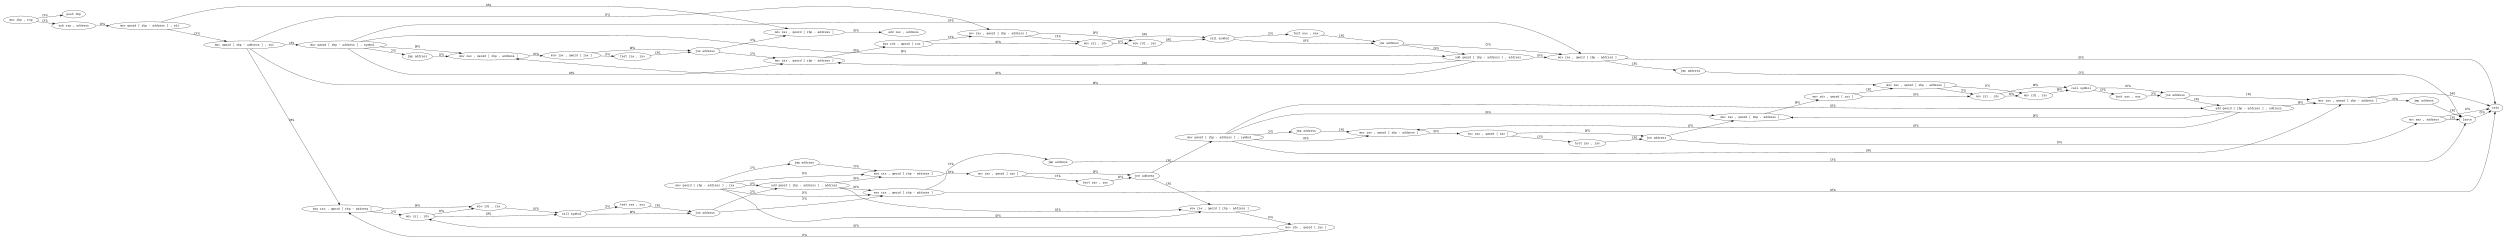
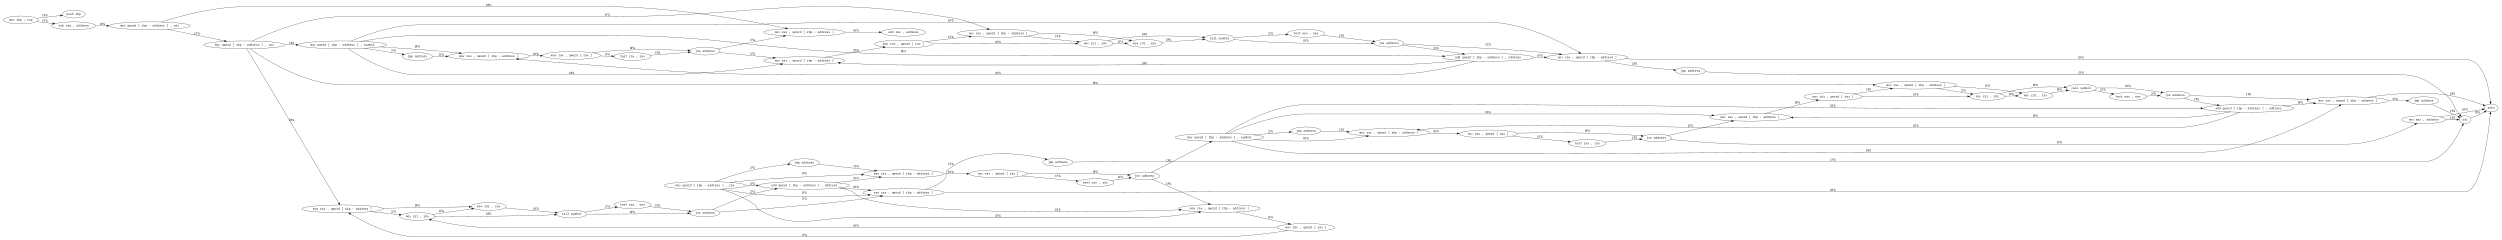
(2467, 120) -> (2465, 120)
